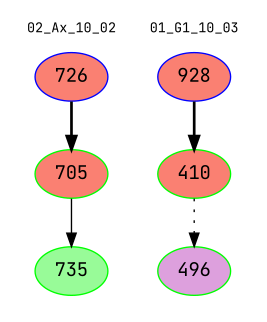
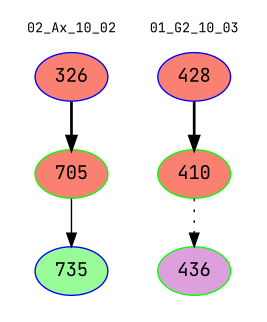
(195, 29) -> (195, 29)
(71, 77) -> (71, 77)
(194, 77) -> (194, 77)
(71, 271) -> (71, 271)
(194, 271) -> (194, 271)
